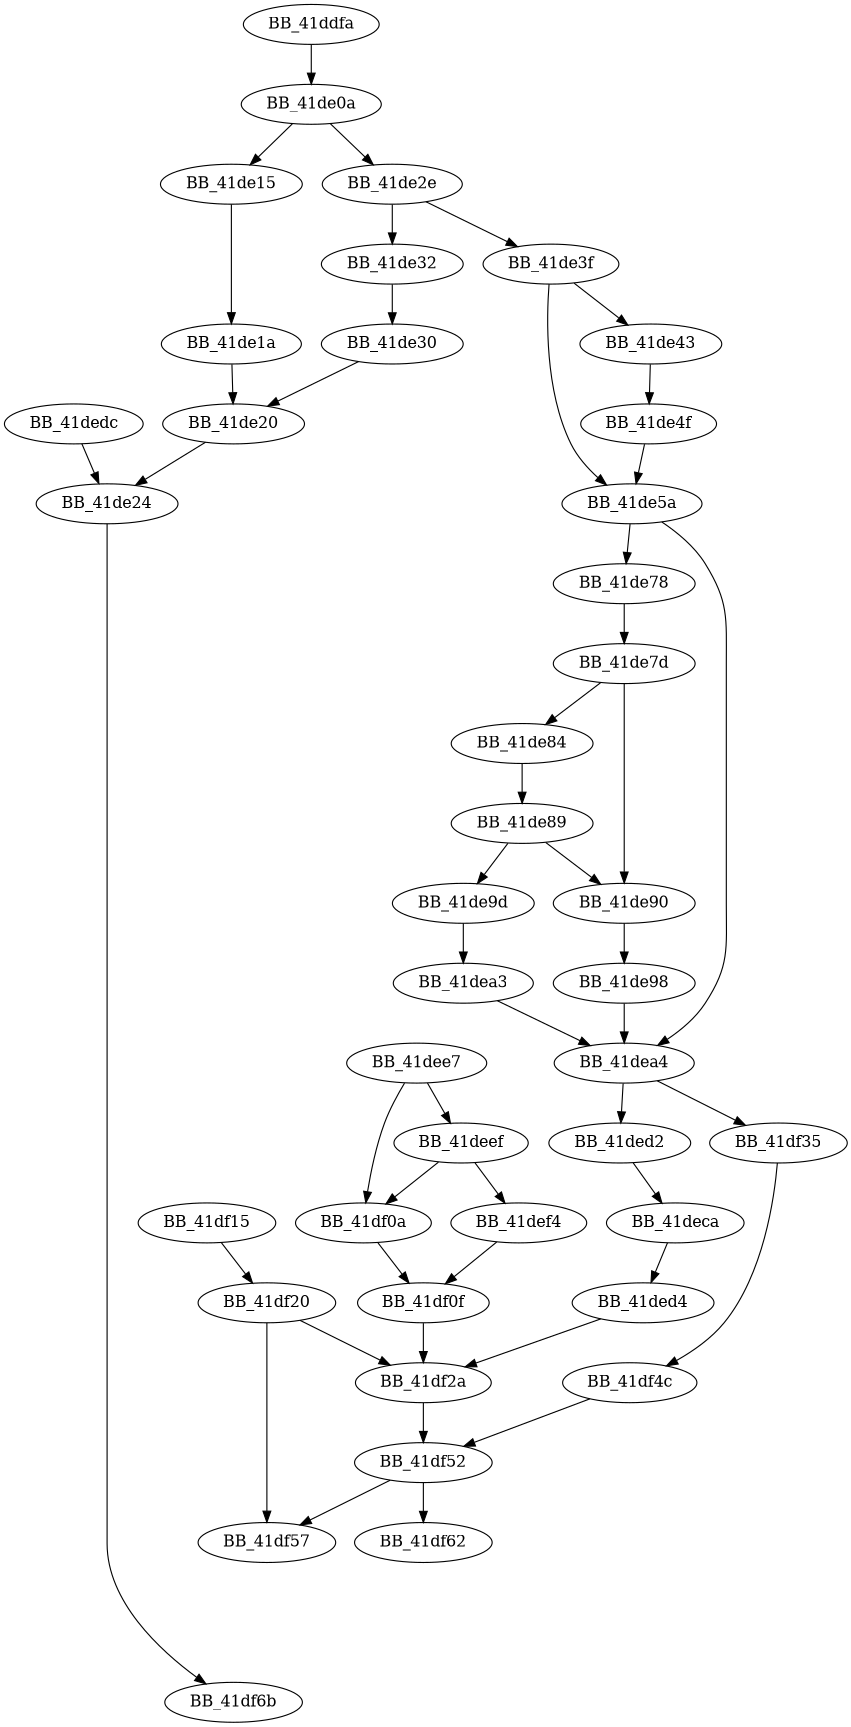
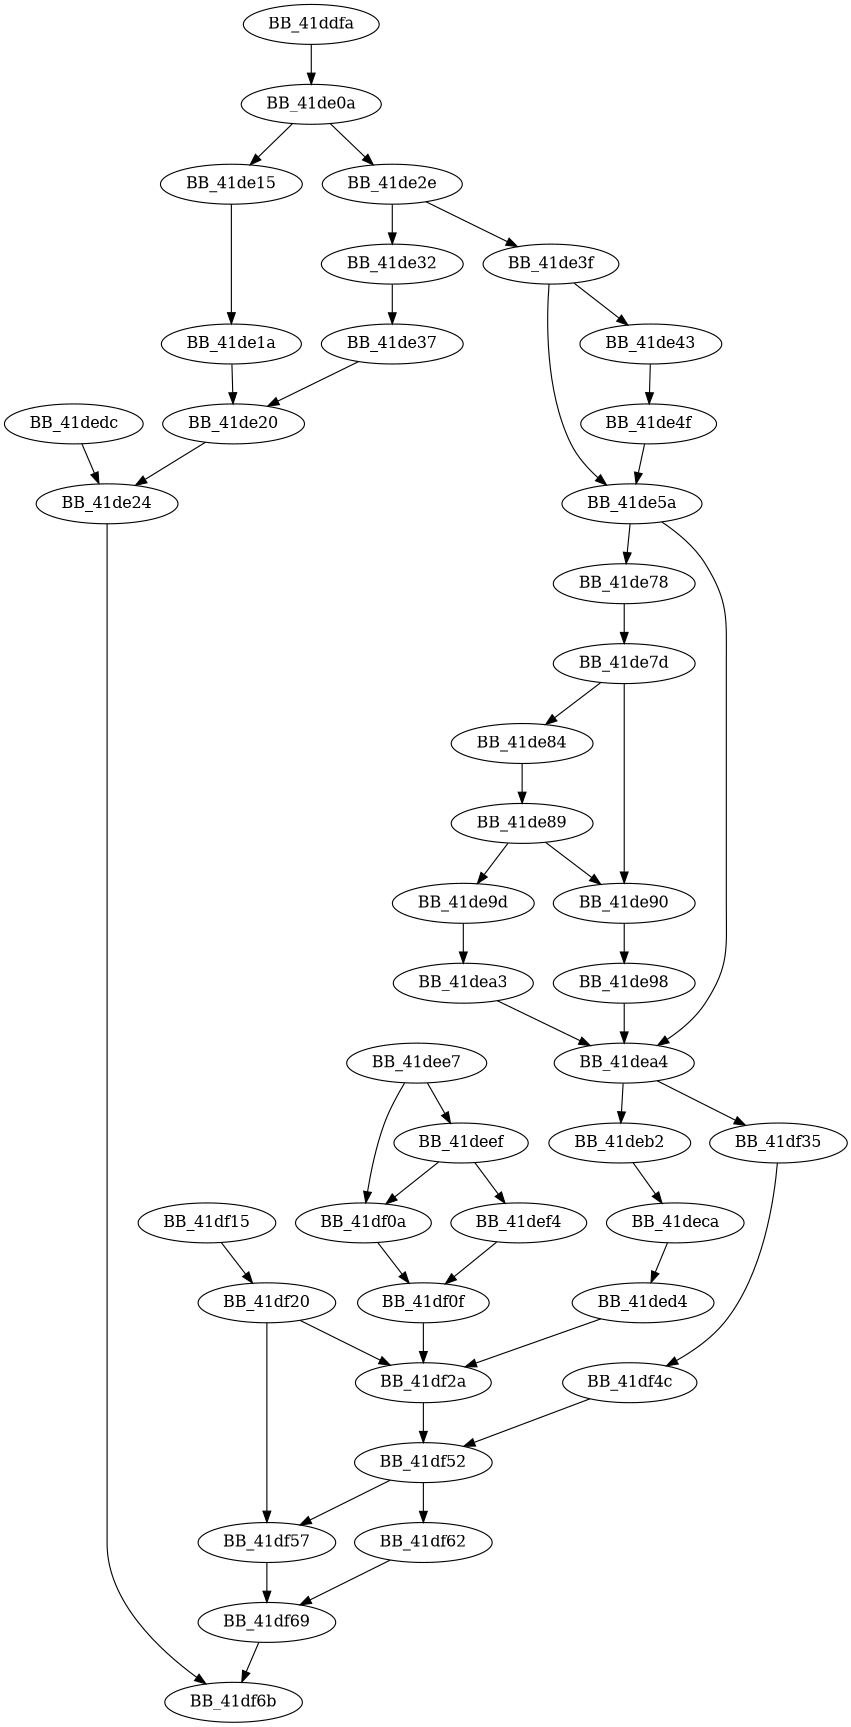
(392, 344) -> (392, 344)
(620, 1143) -> (620, 1143)
none -> (267, 1622)
